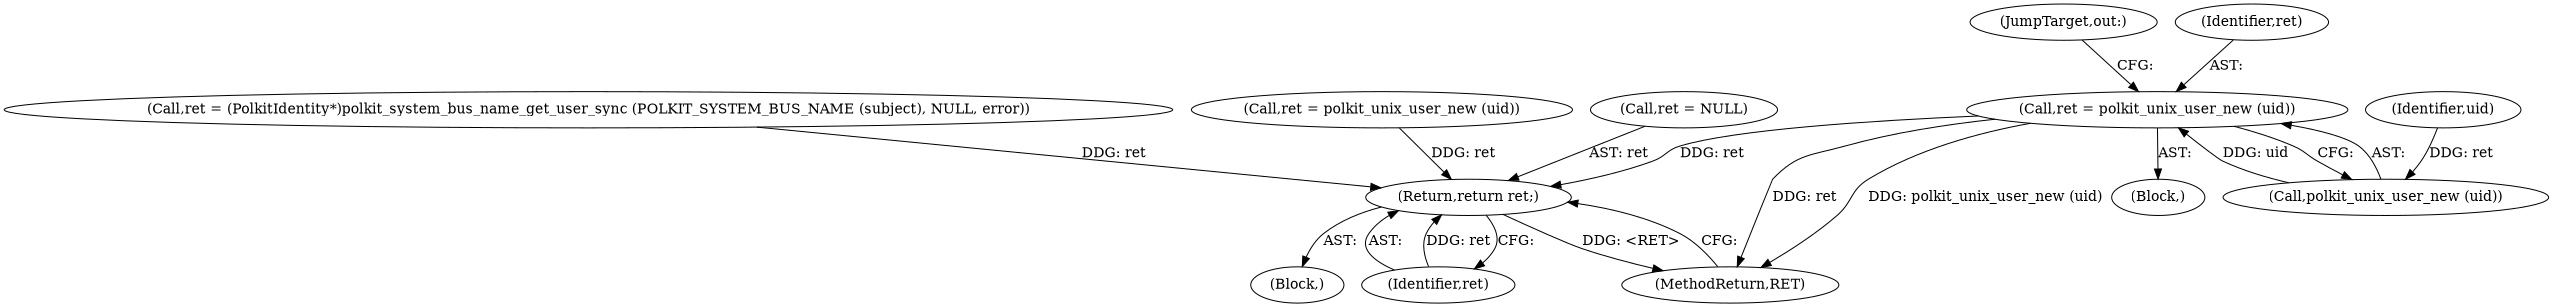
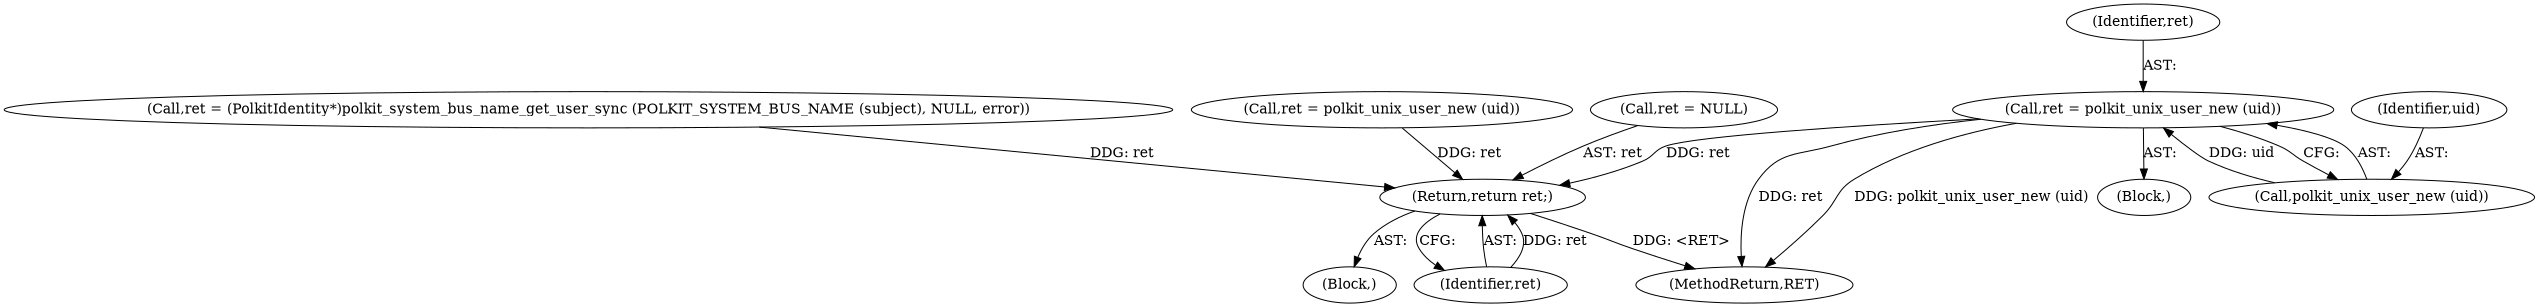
(2064, 22) -> none
(2461, 154) -> (2434, 154)
(1654, 222) -> none
